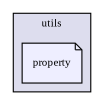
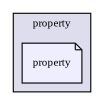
(52, 24) -> (52, 24)
